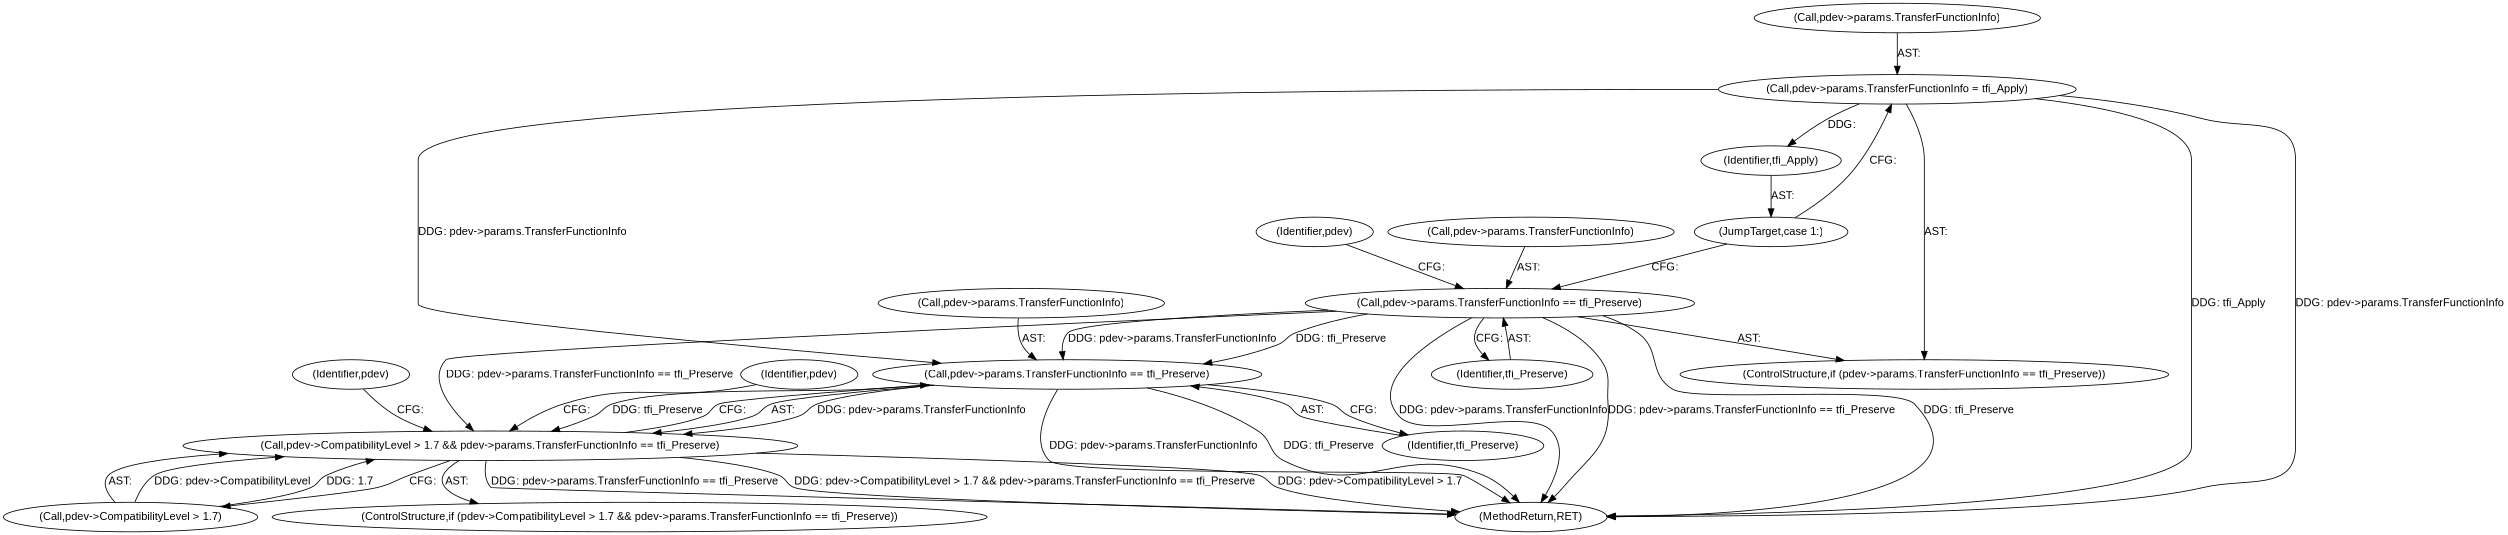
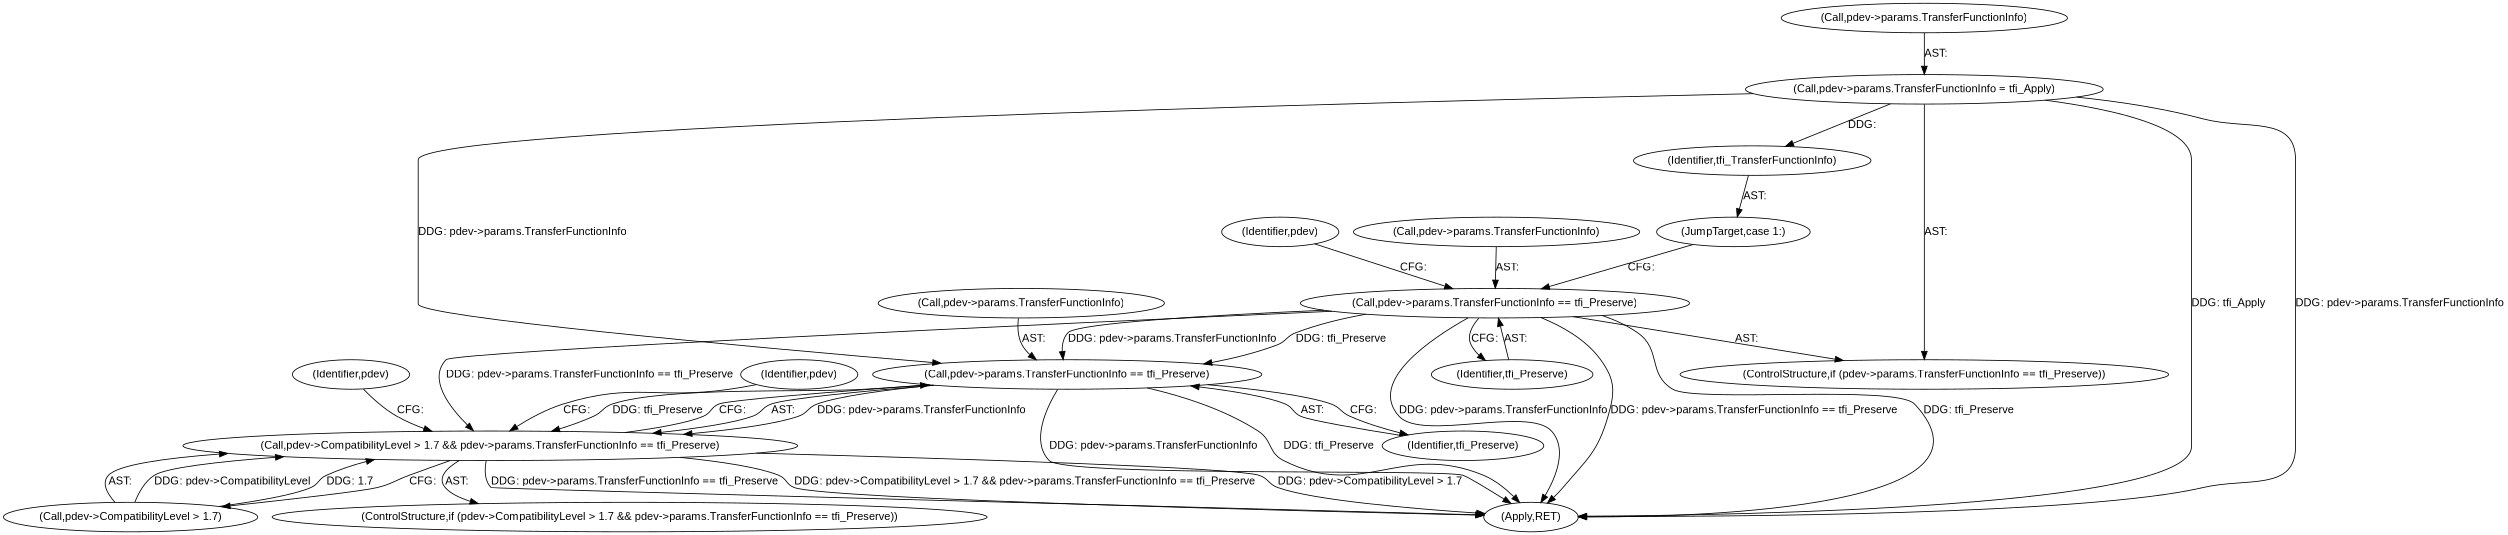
(1771, 161) -> (1752, 161)
(1851, 173) -> none
(1531, 517) -> (1531, 517)
